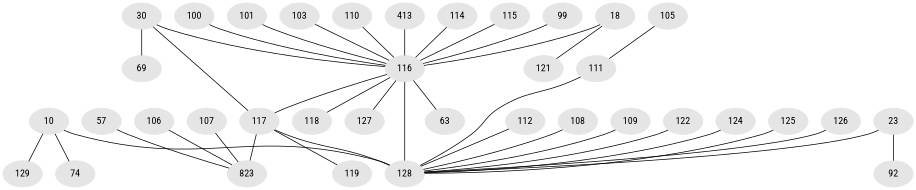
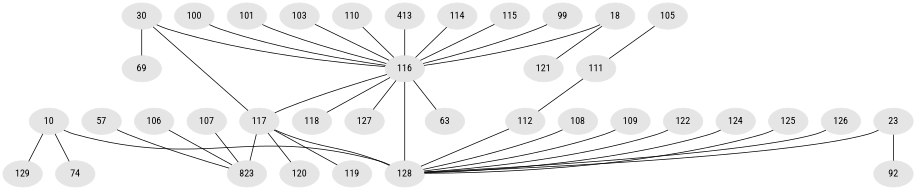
(495, 111) -> (561, 95)
none -> (300, 174)
